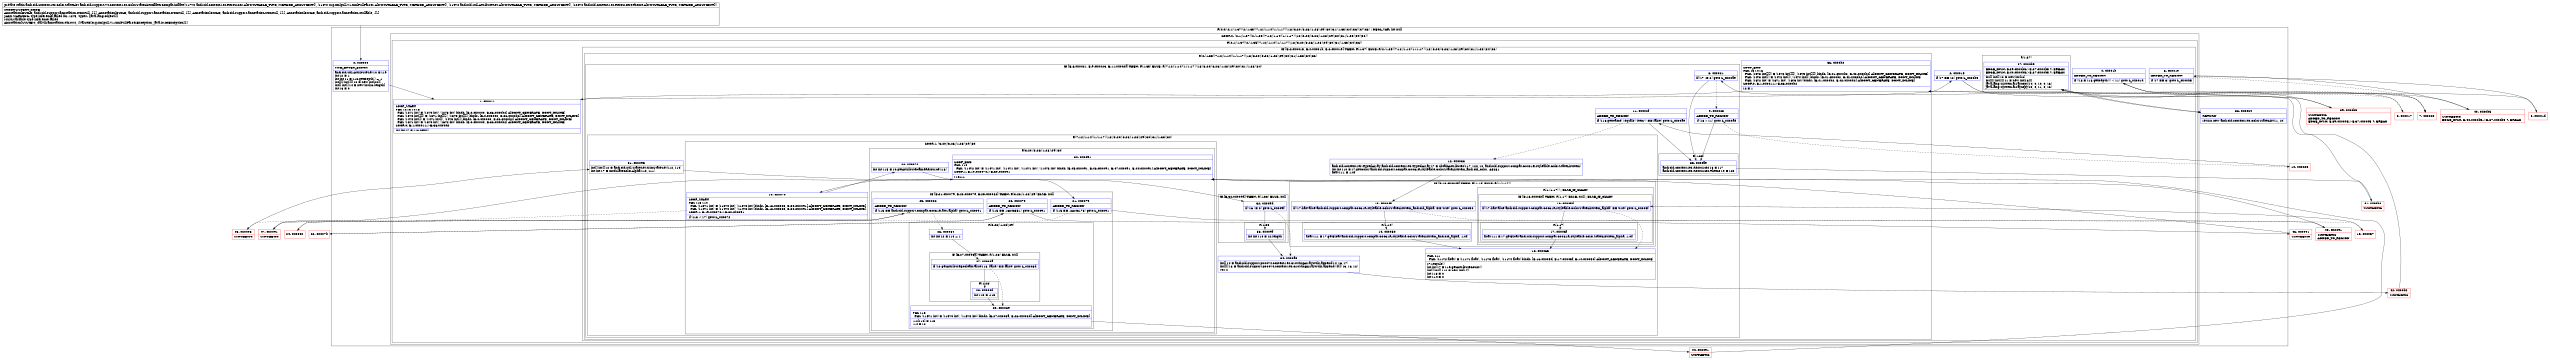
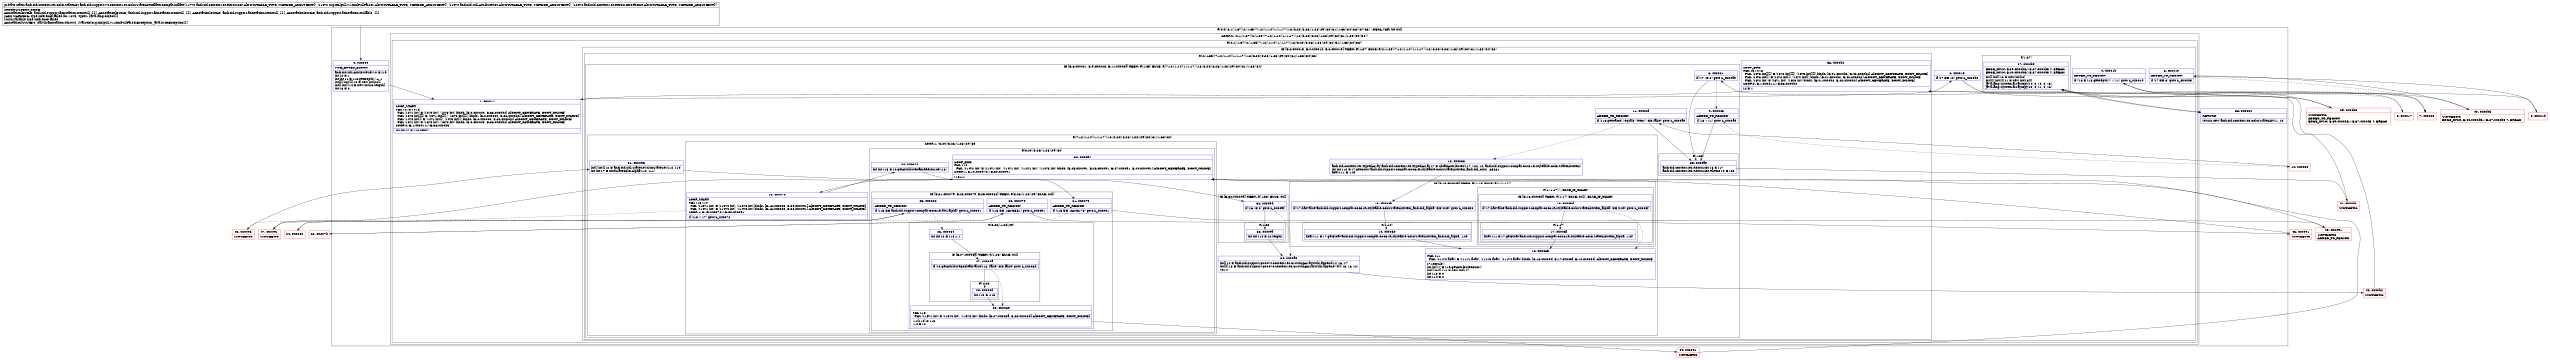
(2365, 234) -> none
